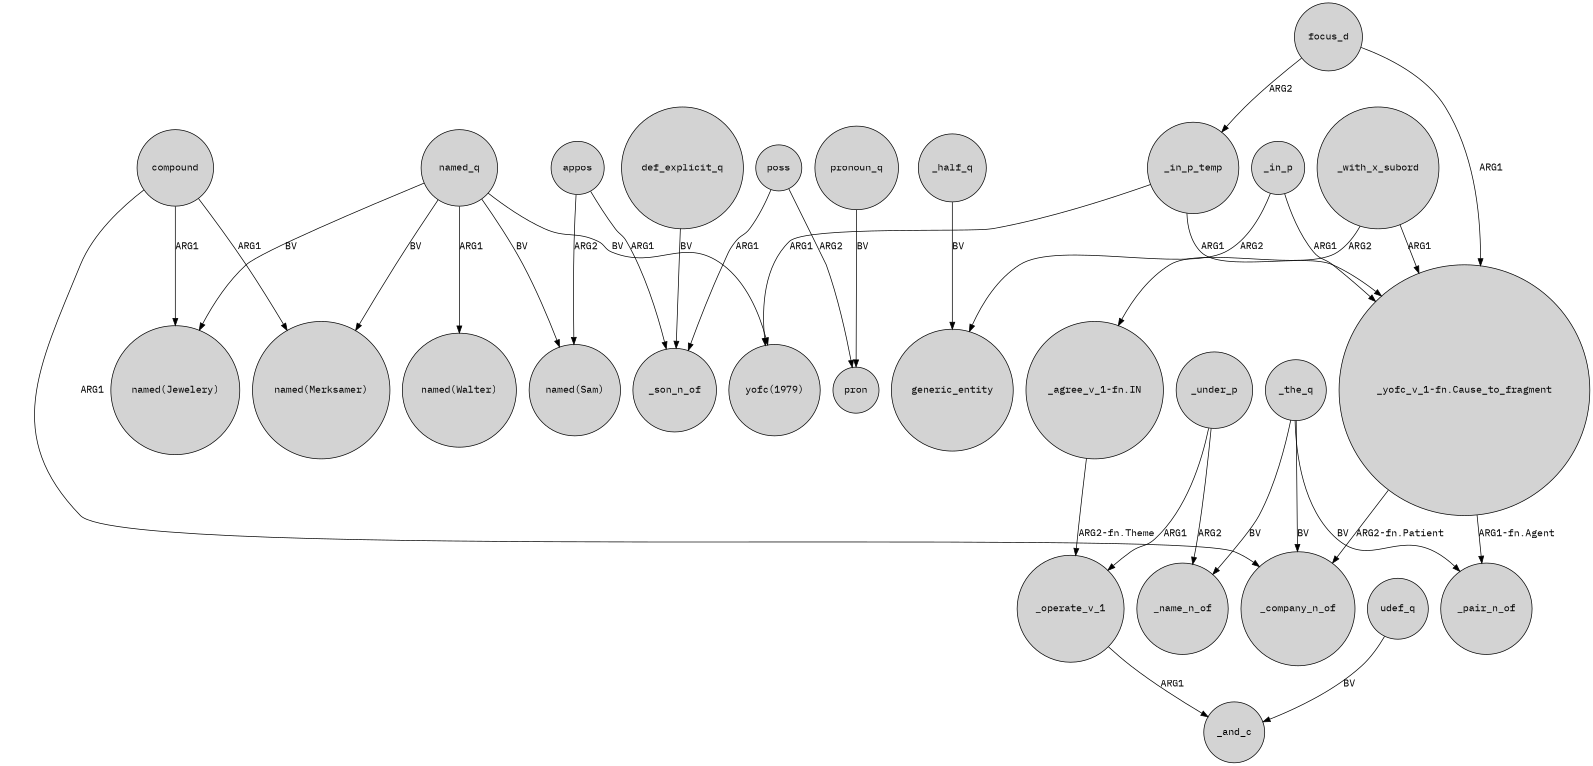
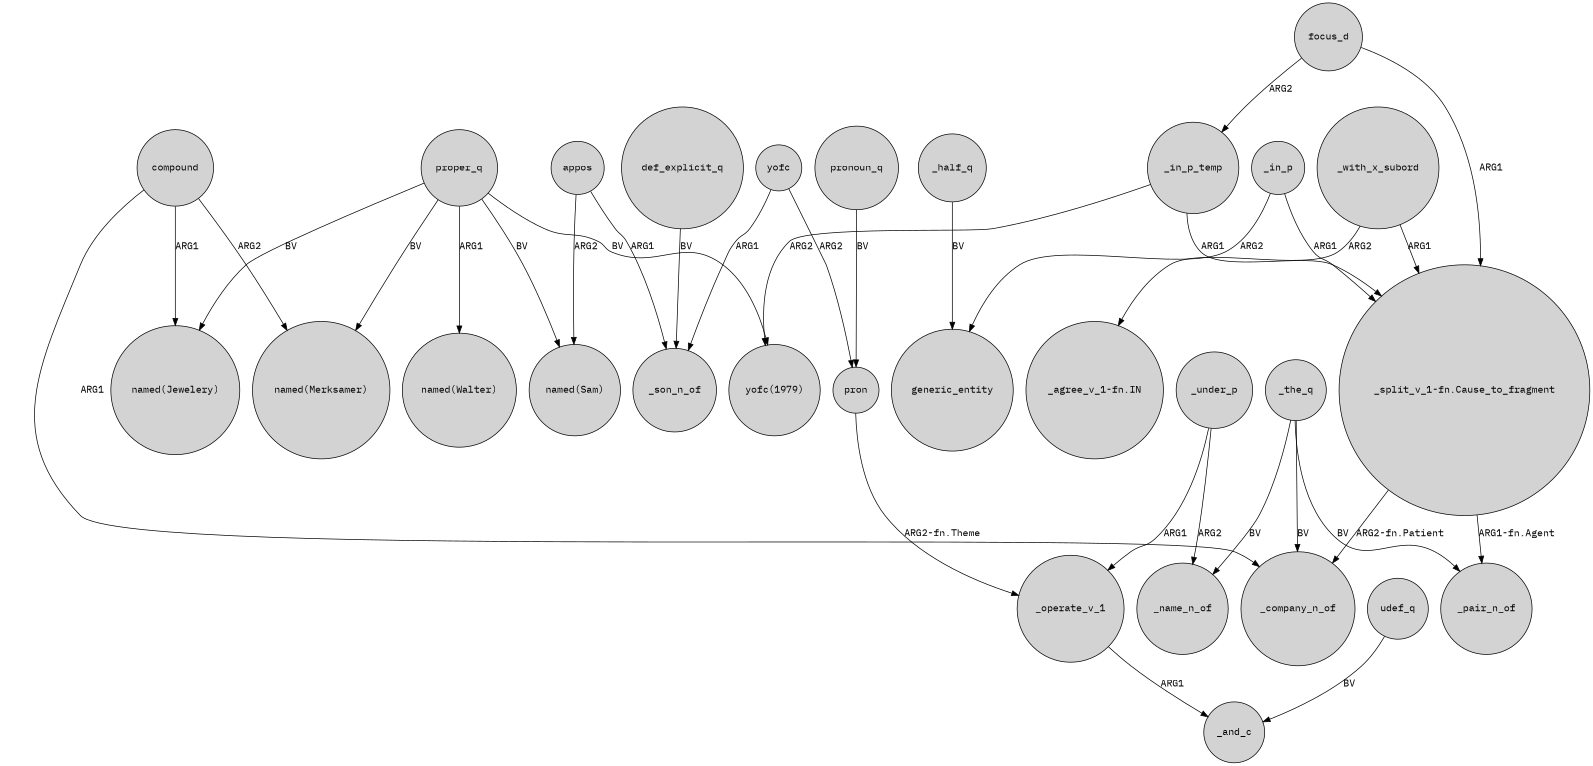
(459, 168) -> (459, 168)
(779, 168) -> (779, 168)
(250, 247) -> (250, 247)
(801, 247) -> (801, 247)
(1464, 390) -> (1464, 390)
(1081, 503) -> (900, 531)
